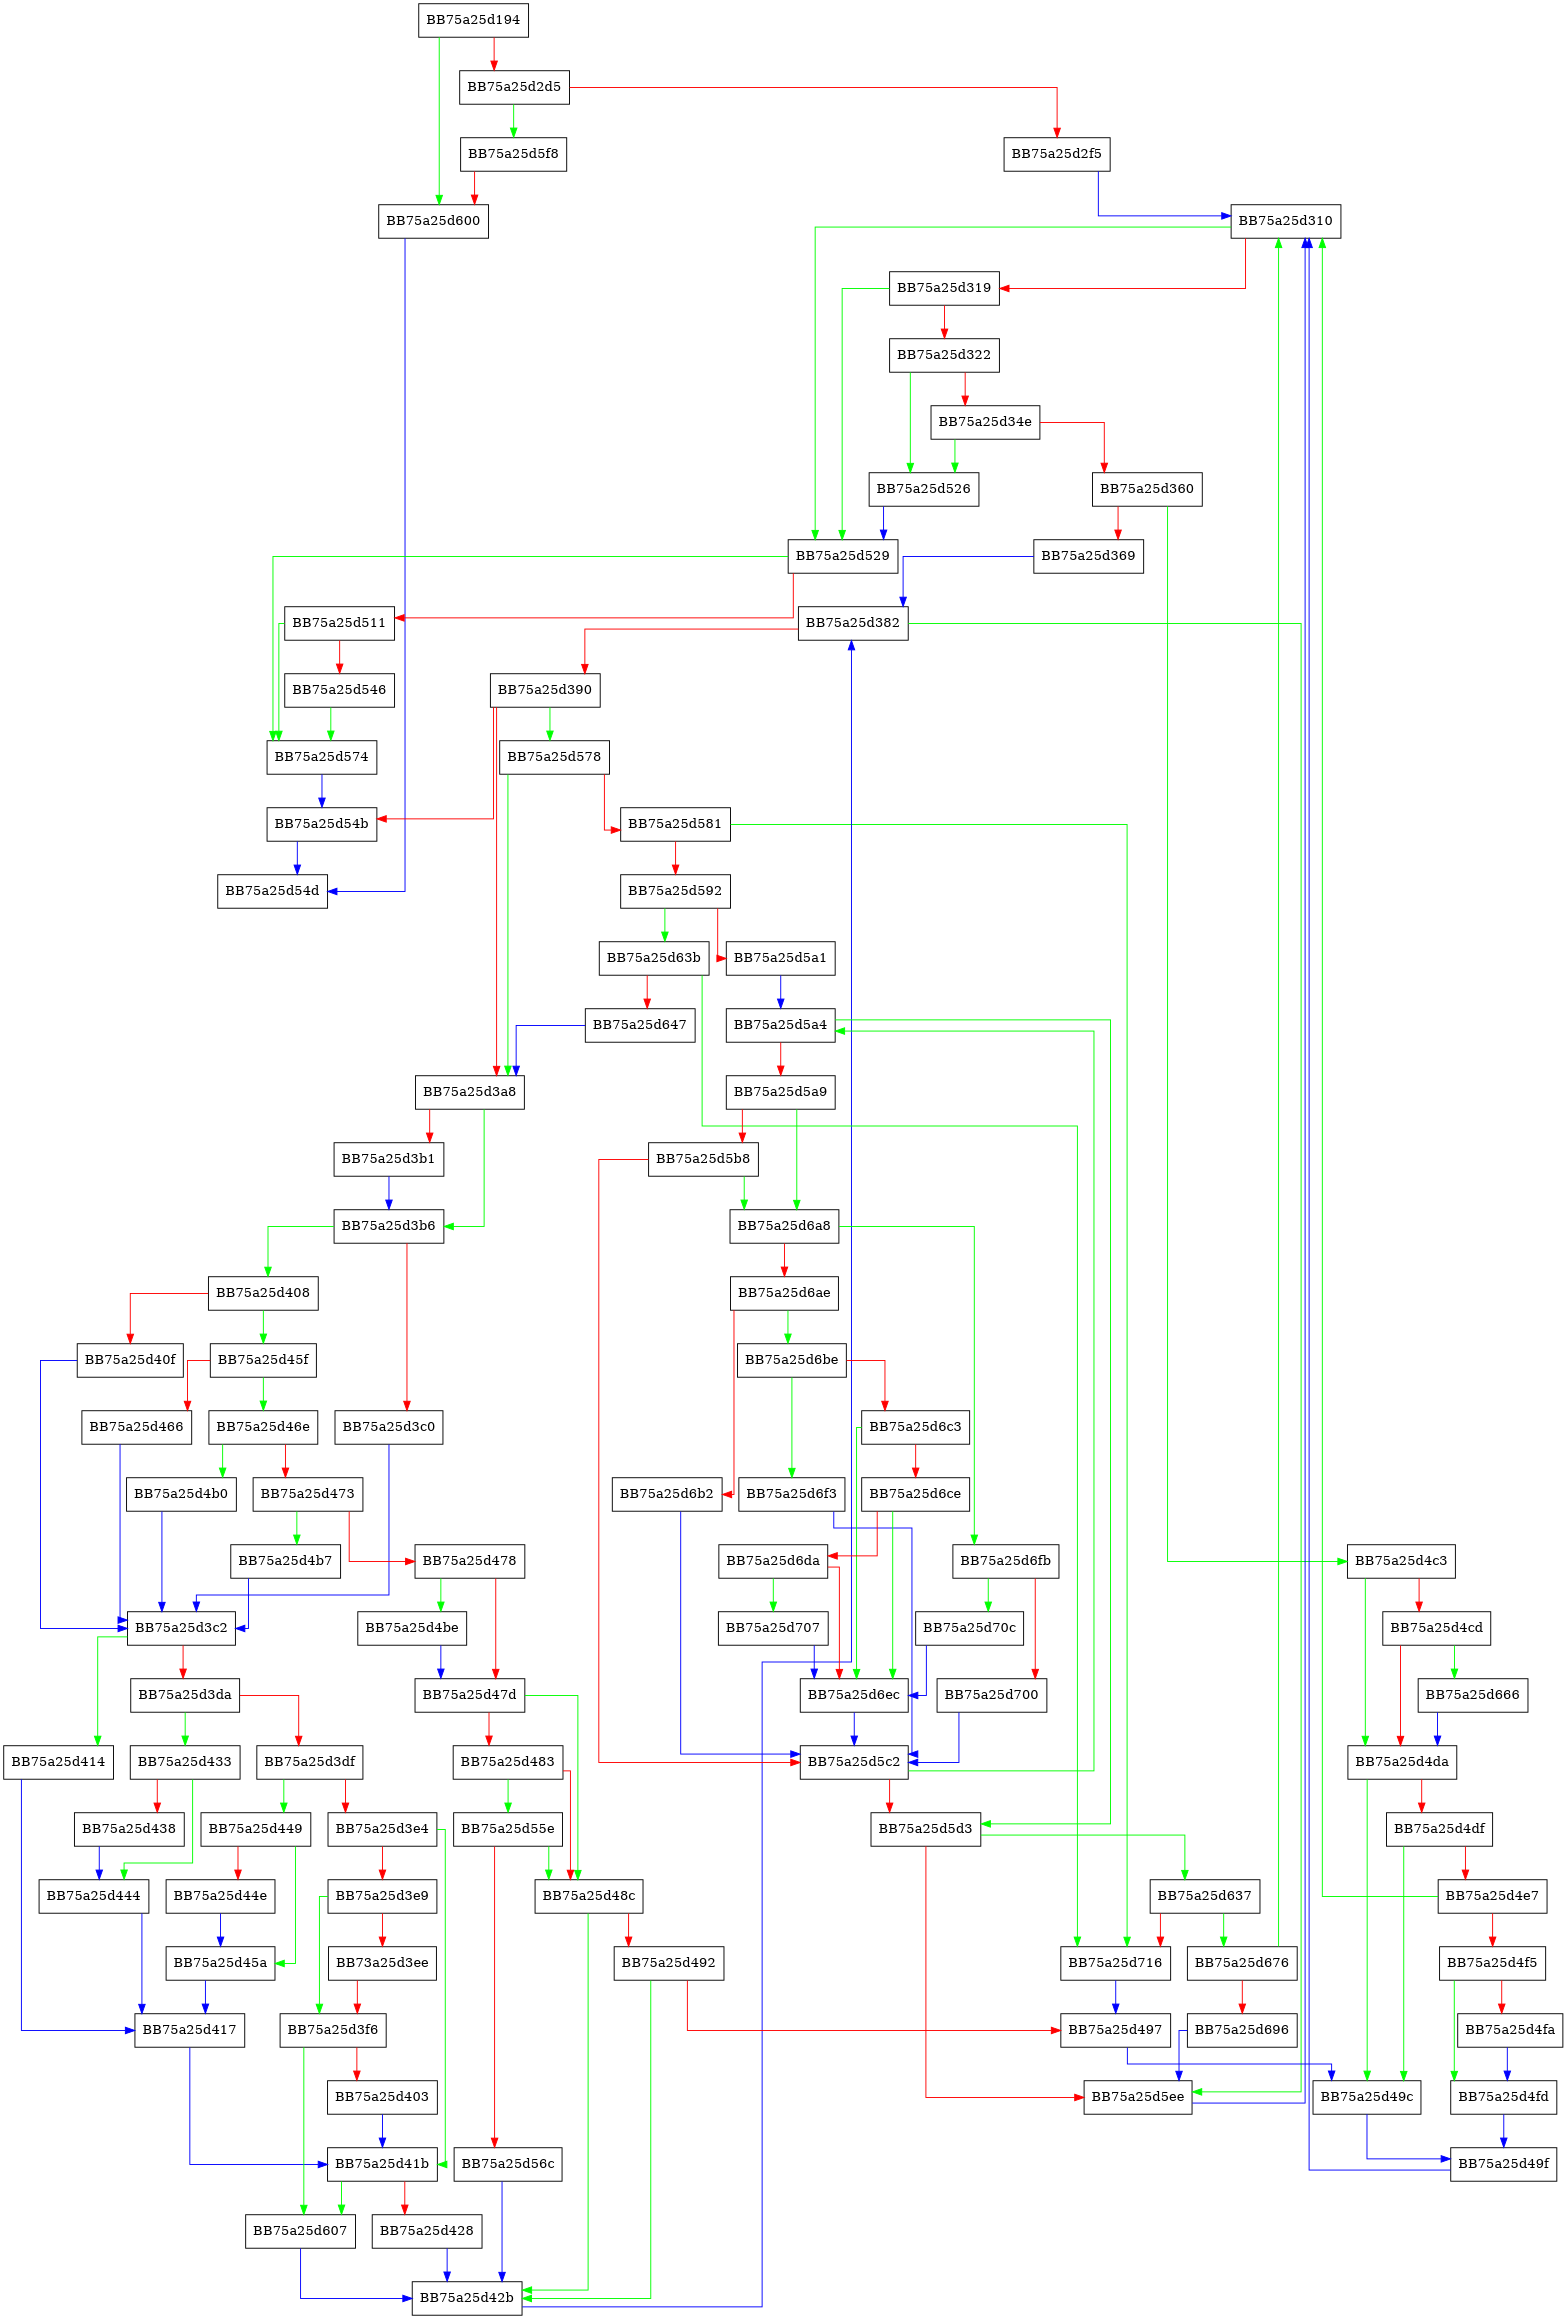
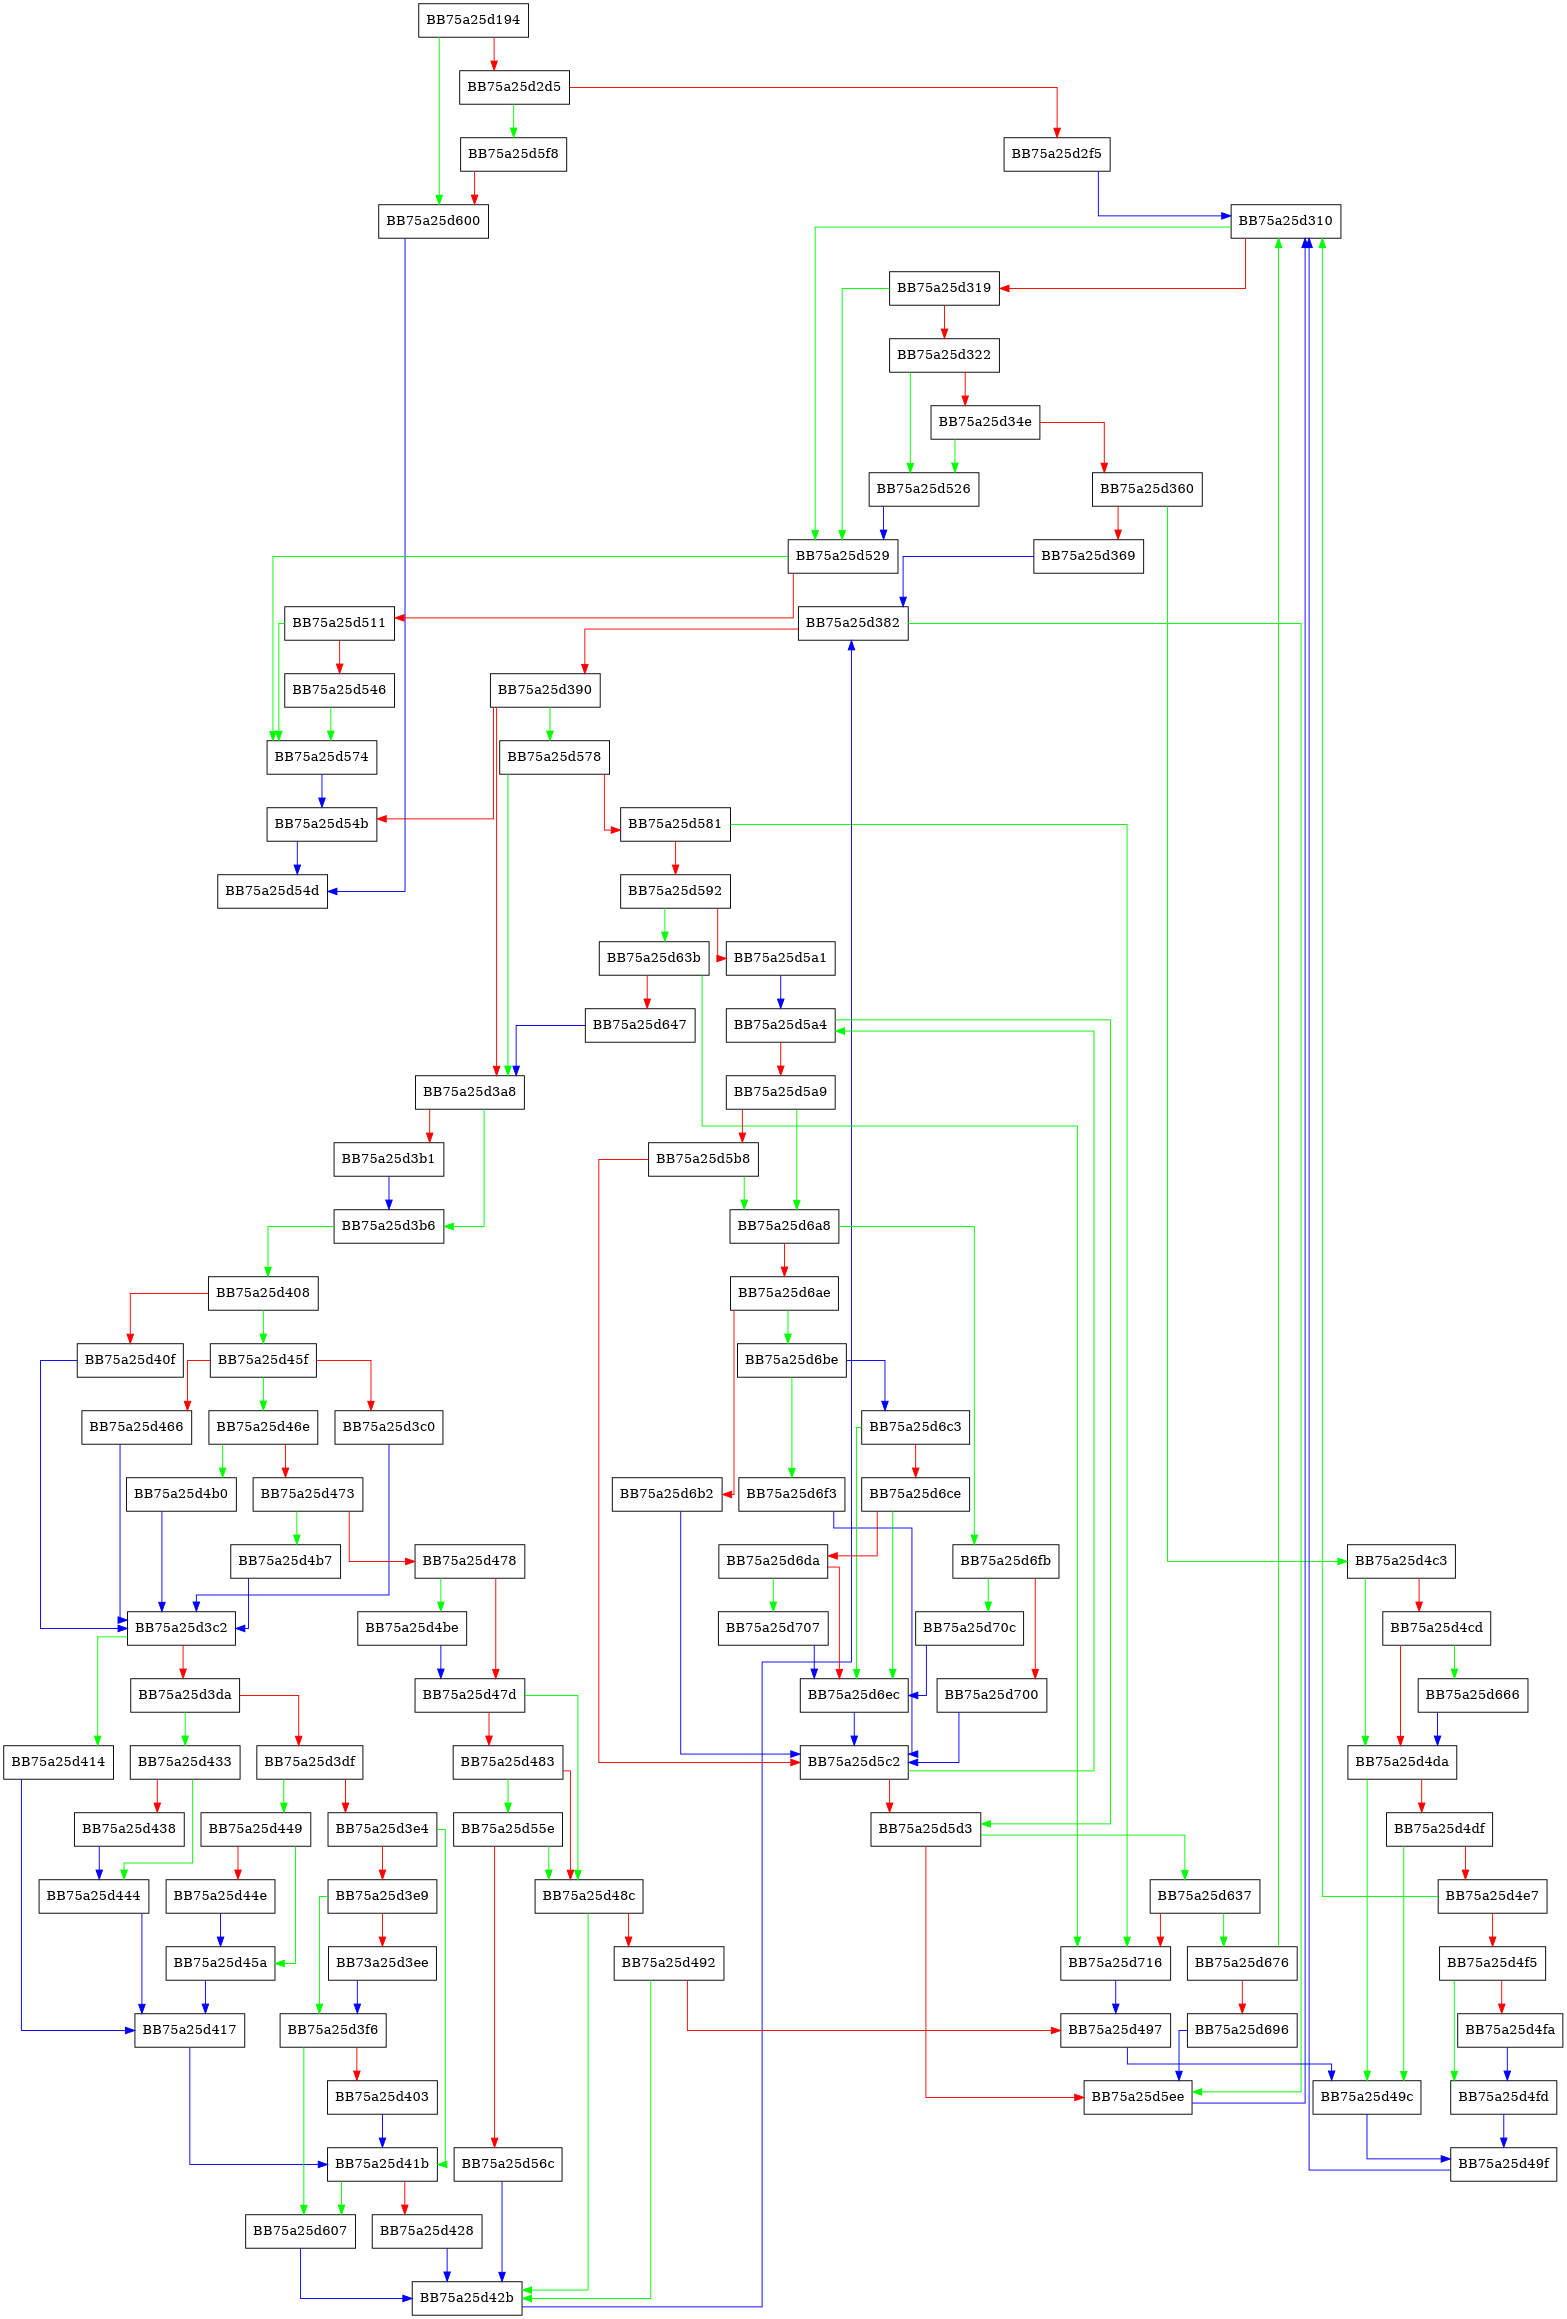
(407, 1322) -> (364, 1360)
(885, 1362) -> (885, 1362)
(357, 1992) -> (357, 1992)
